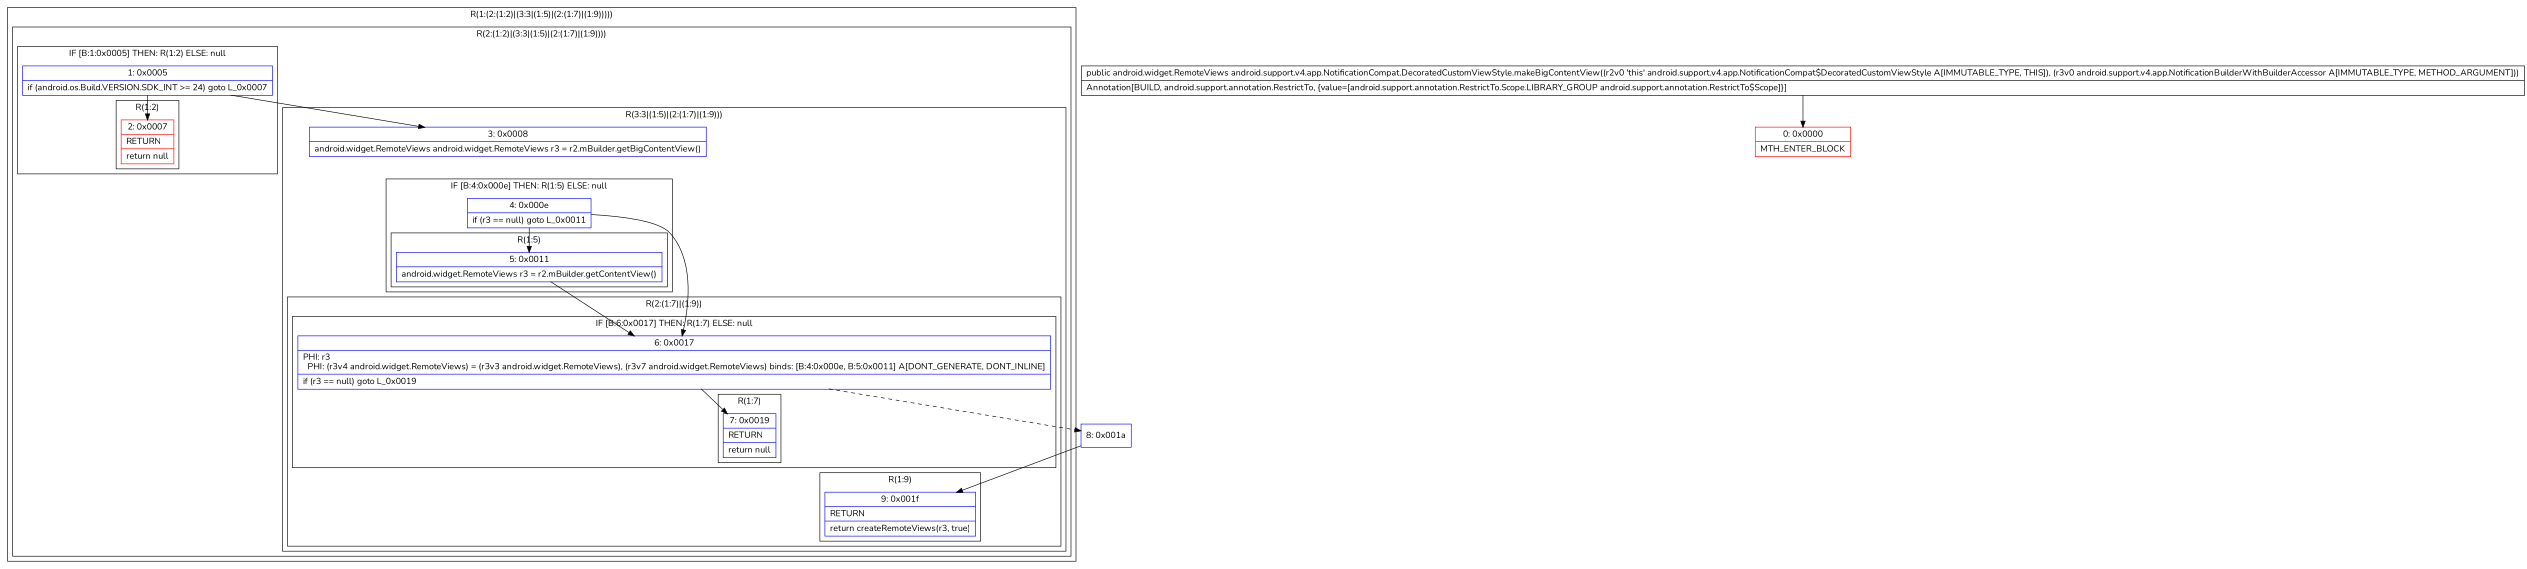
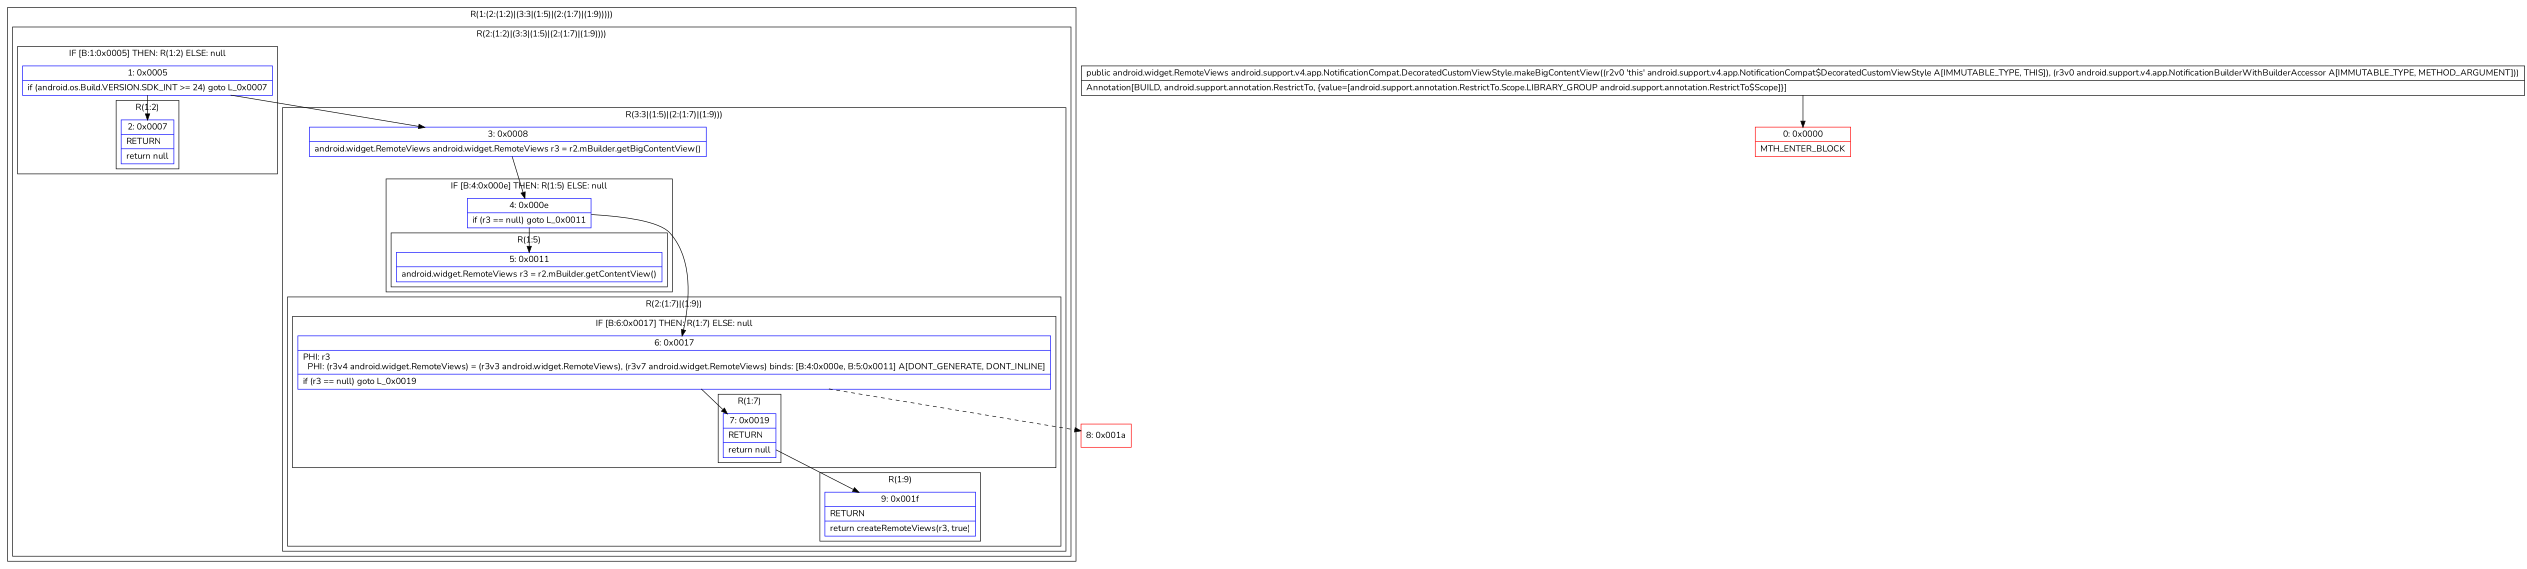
(148, 142) -> (148, 142)
none -> (518, 174)
(590, 307) -> none
(1106, 436) -> (1106, 436)
(1034, 464) -> (803, 464)
